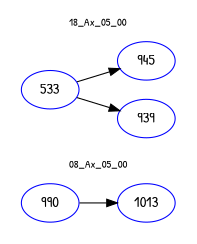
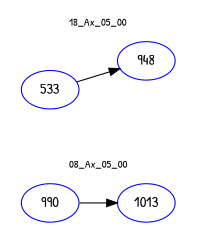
(146, 61) -> (146, 61)
(146, 119) -> none
